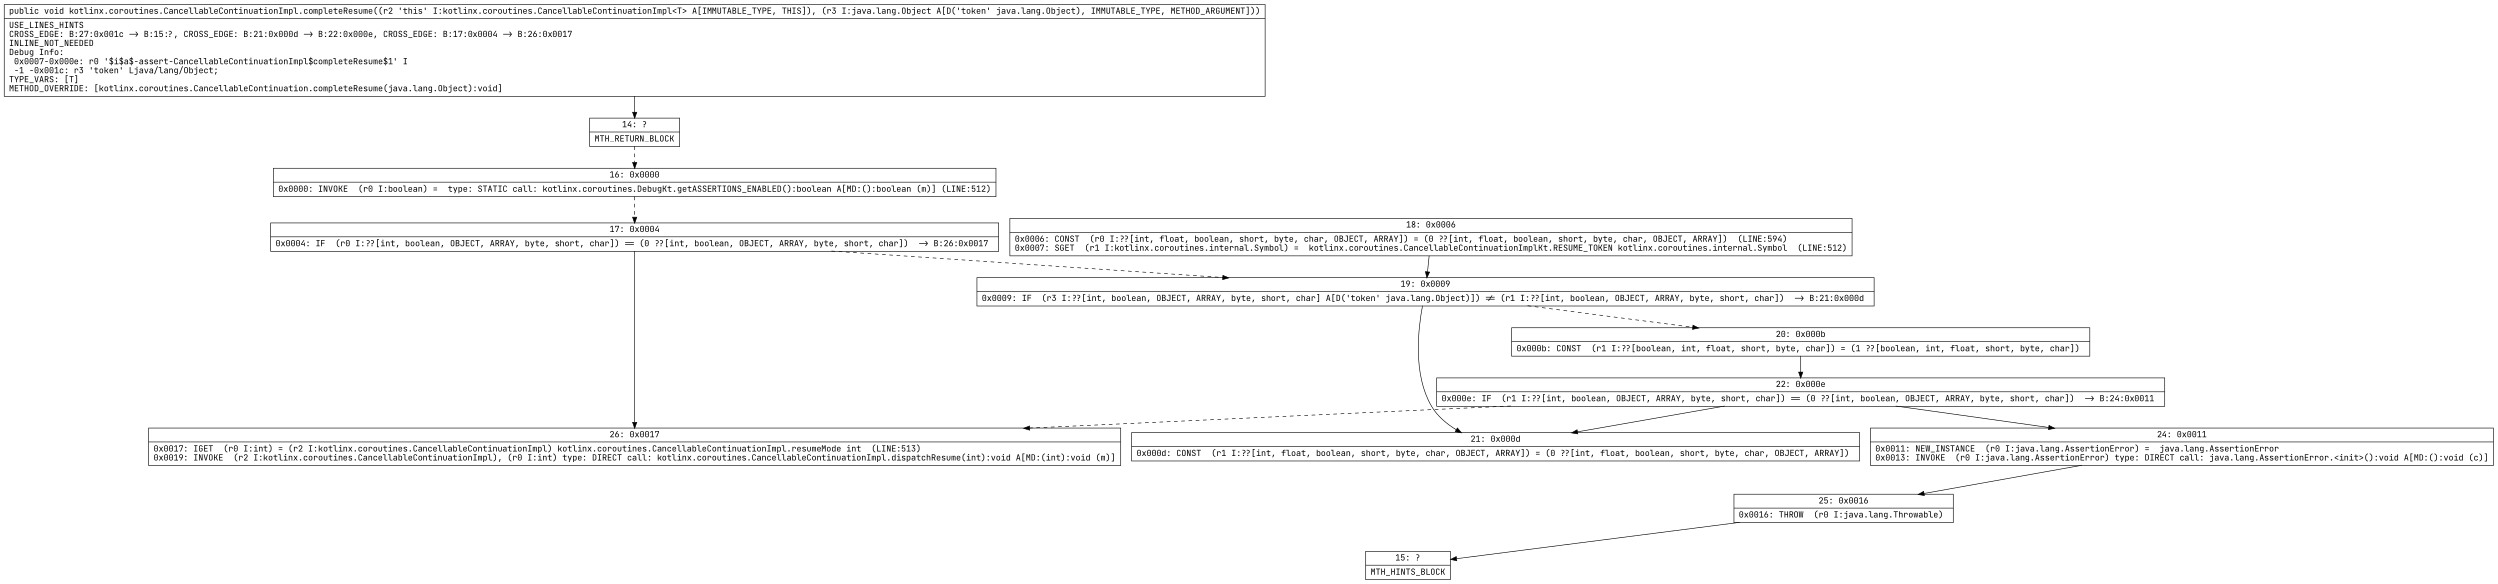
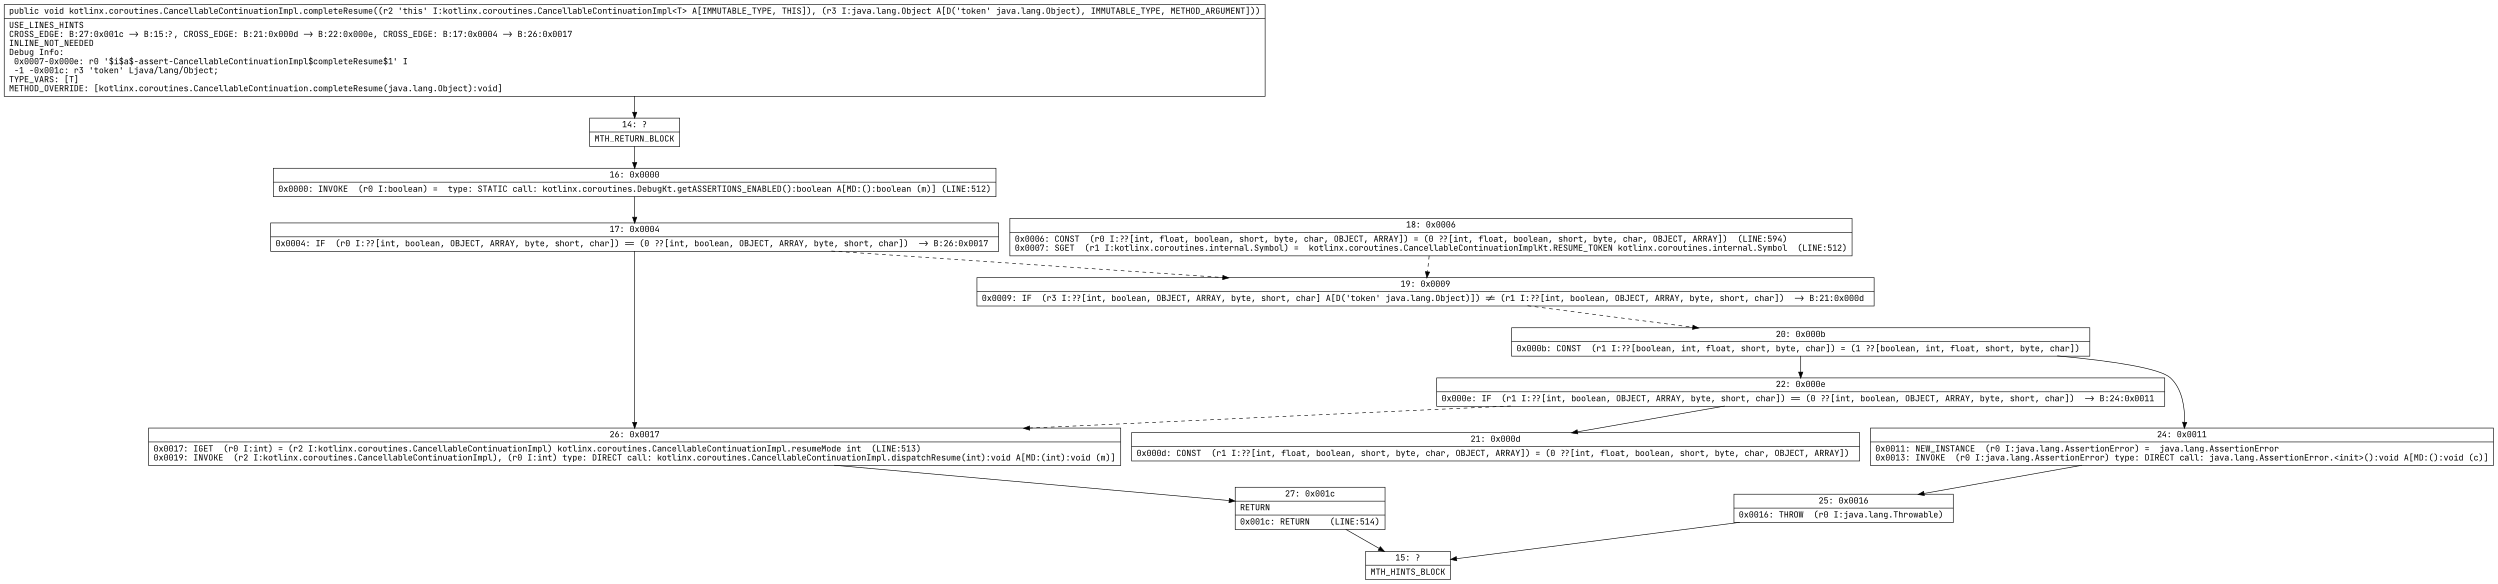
(635, 154) -> (635, 154)
(635, 207) -> (635, 207)
(1428, 264) -> (1428, 264)
(1421, 374) -> none
(1972, 417) -> (2138, 367)
none -> (1310, 508)
